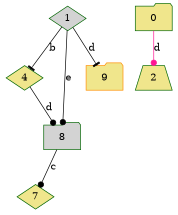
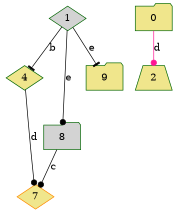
(92, 48) -> (92, 48)
(105, 78) -> (105, 78)
(41, 104) -> (29, 135)
(36, 197) -> (36, 197)
